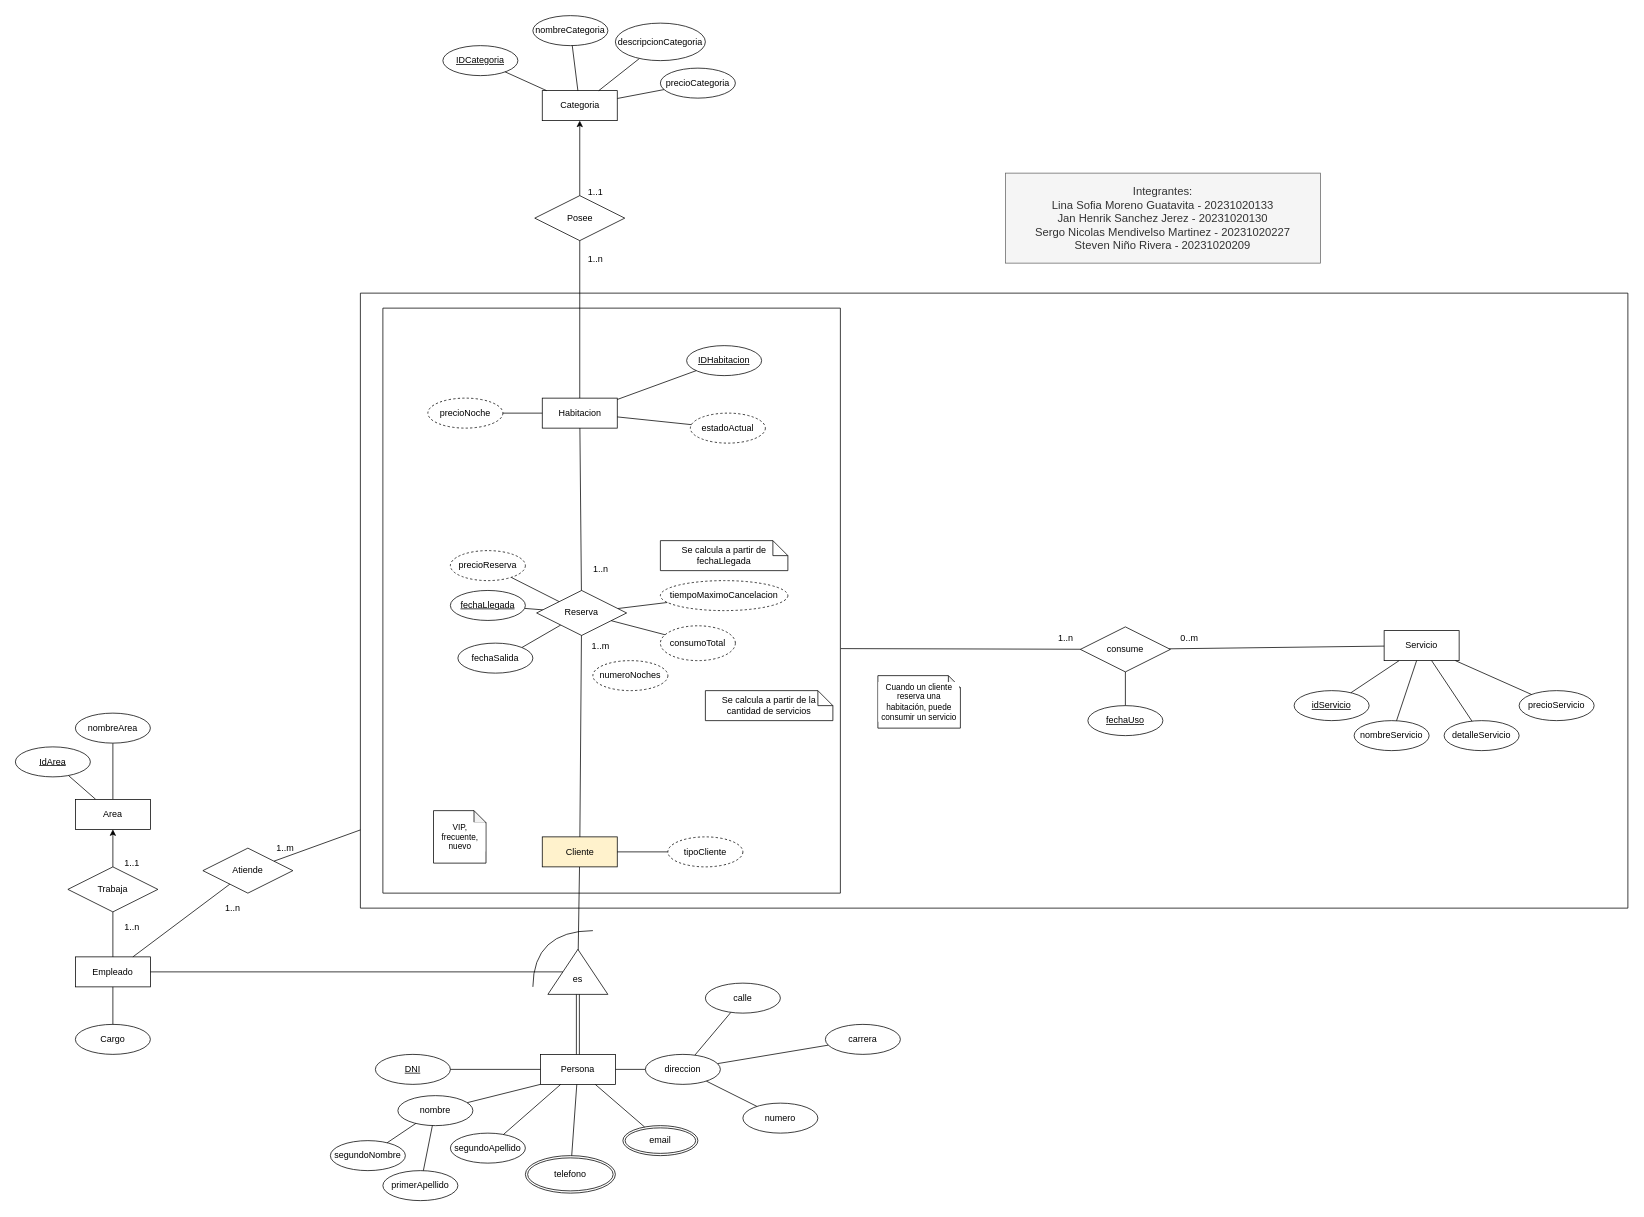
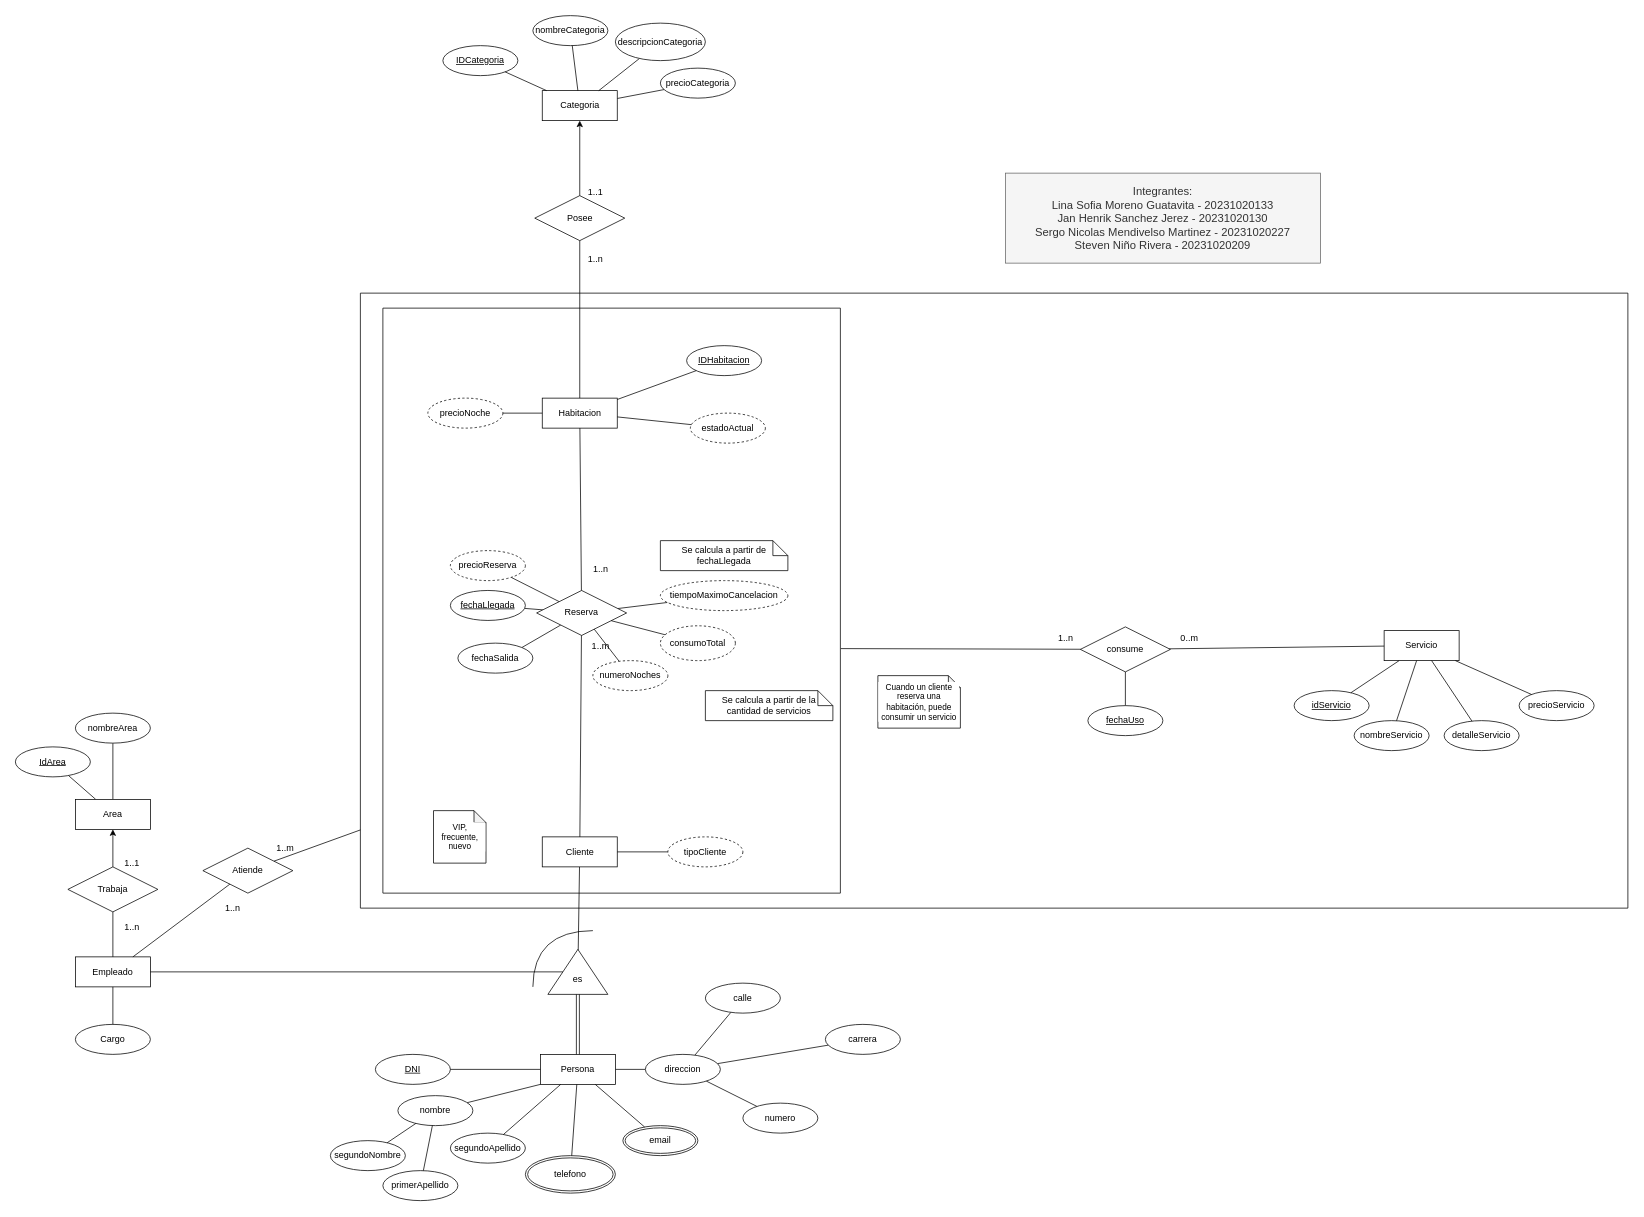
none -> (607, 645)
(580, 852) -> (580, 852)
